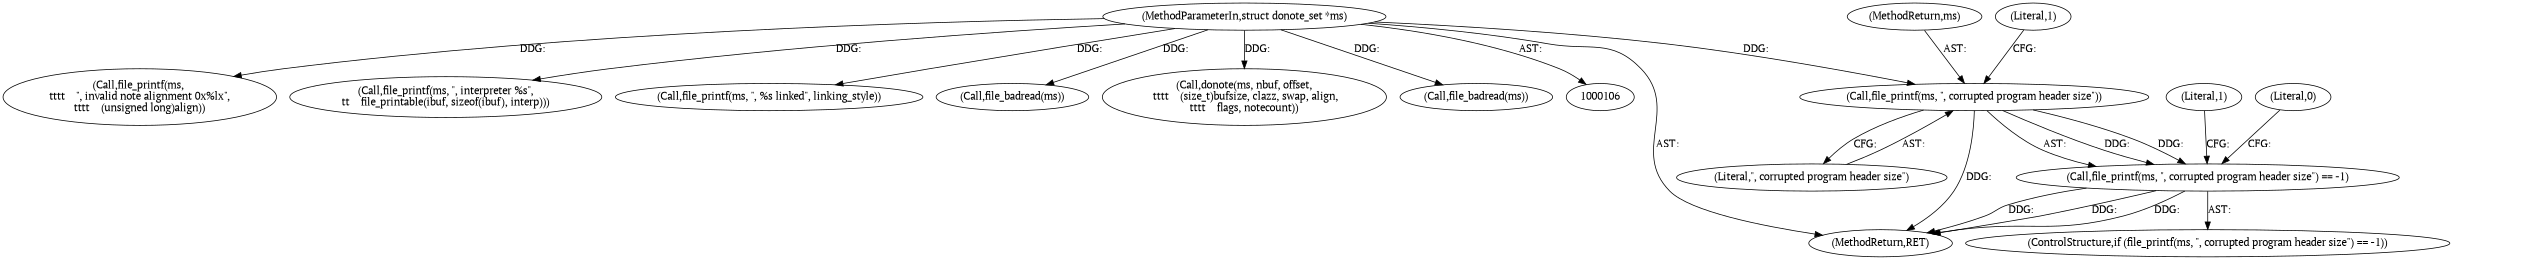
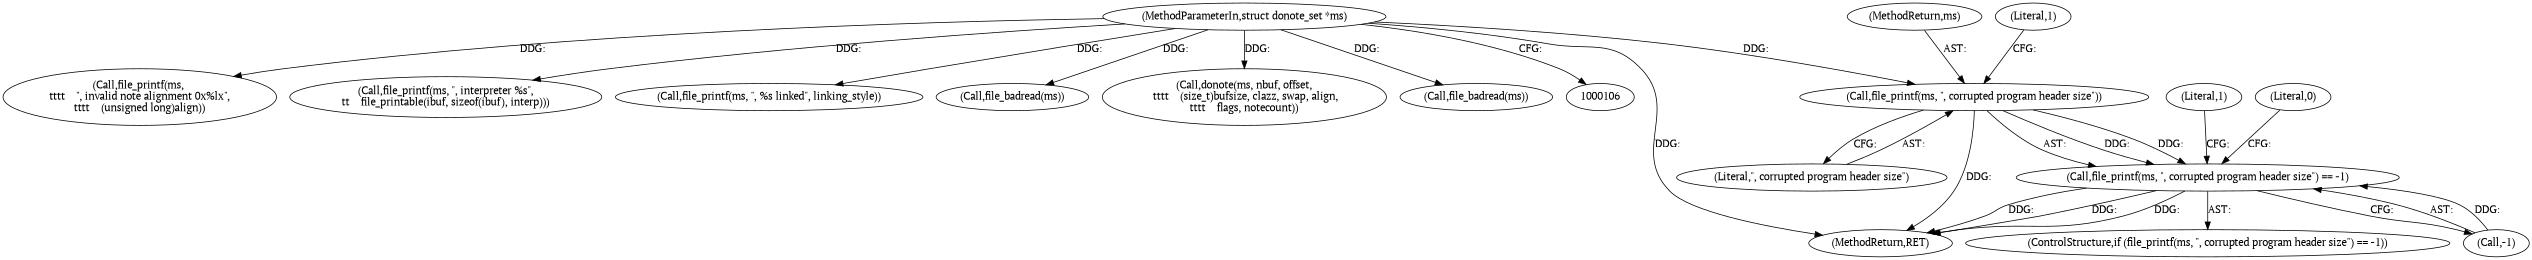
(1532, 49) -> (1532, 49)
(1669, 145) -> (1669, 145)
none -> (2496, 243)
